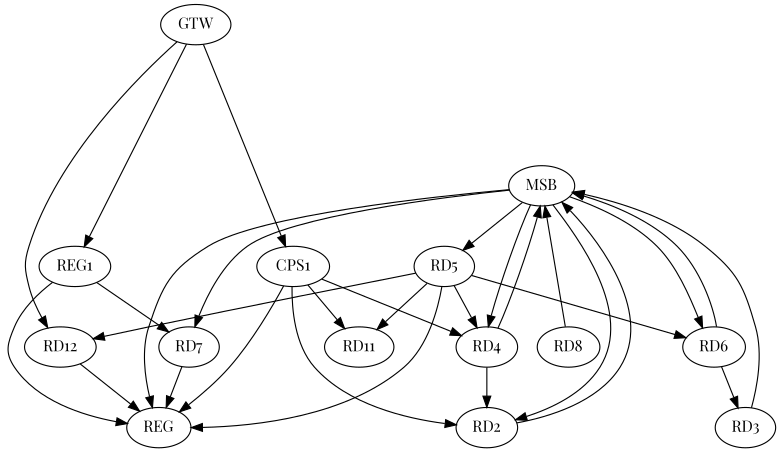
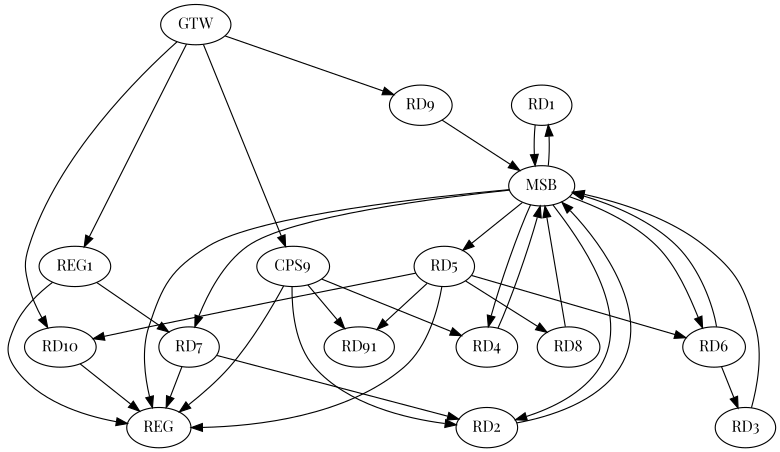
none -> (421, 105)
none -> (542, 105)
(293, 266) -> (293, 266)
(463, 302) -> (489, 296)
(60, 347) -> (60, 347)
(359, 347) -> (359, 347)
(487, 382) -> (321, 383)
